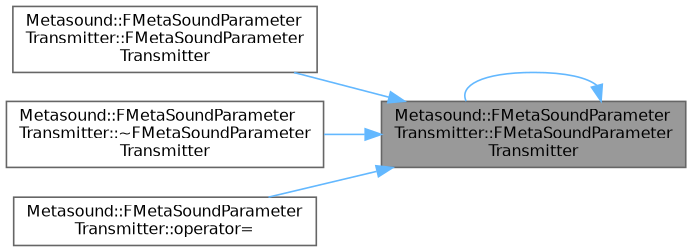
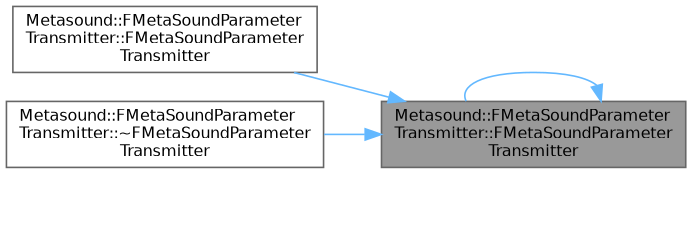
(165, 221) -> none
